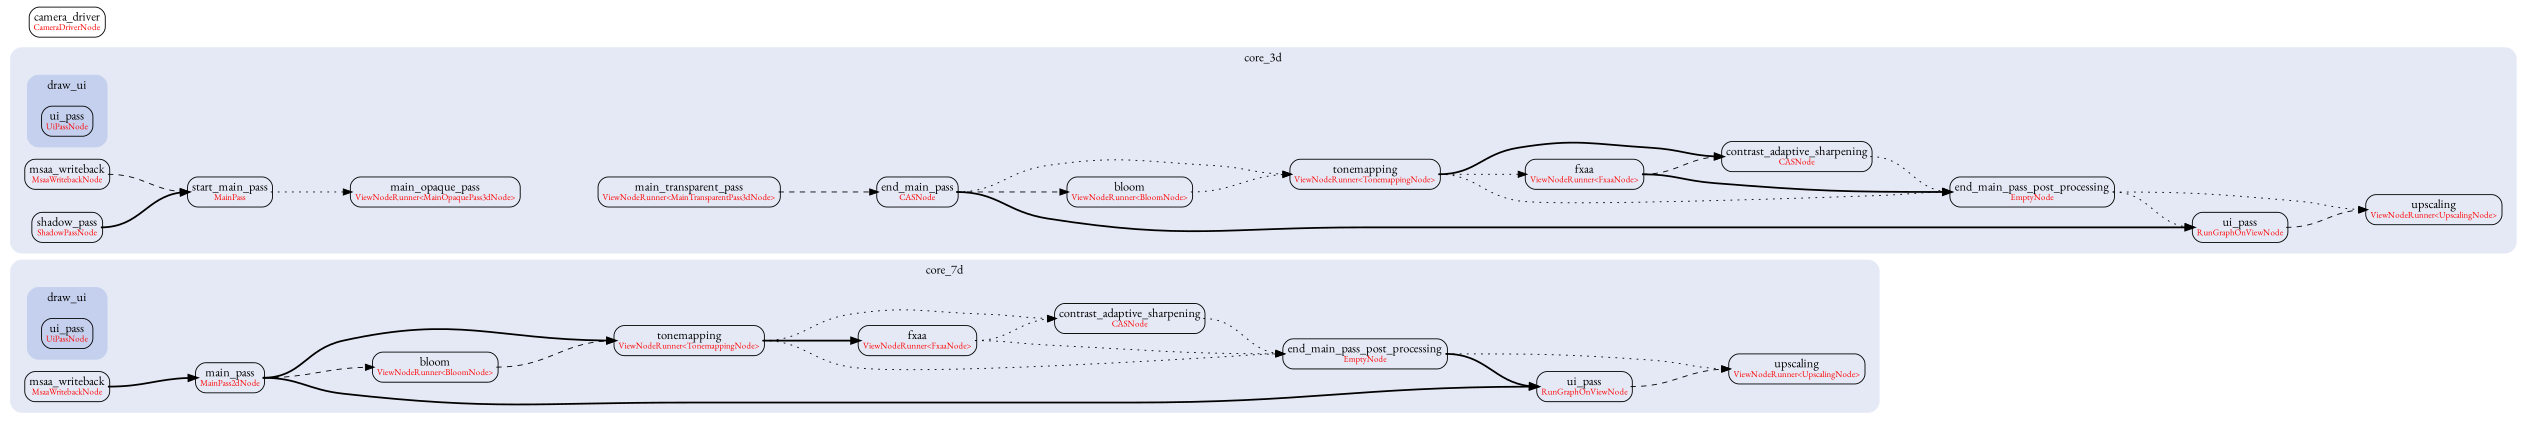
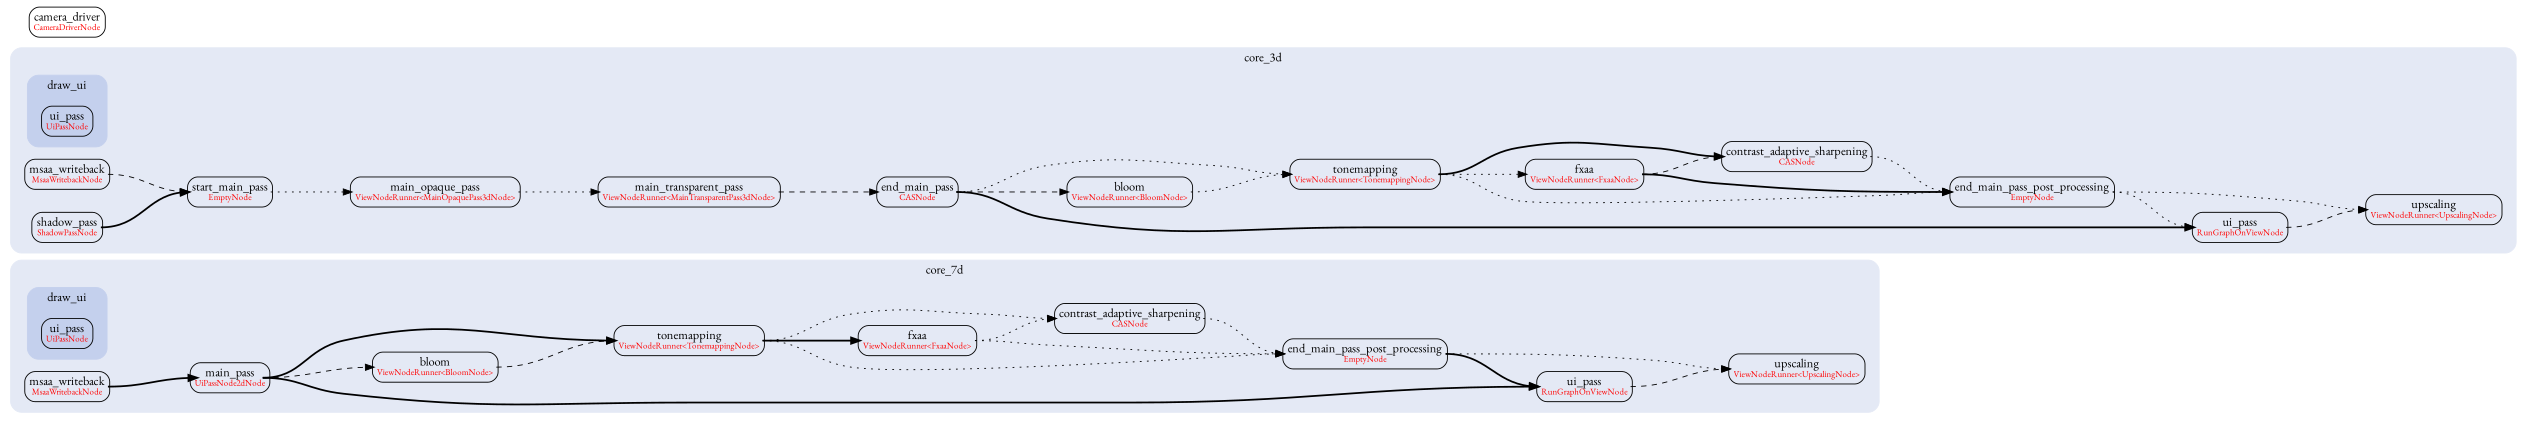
none -> (555, 192)
(230, 197) -> (230, 197)
(230, 383) -> (230, 383)
